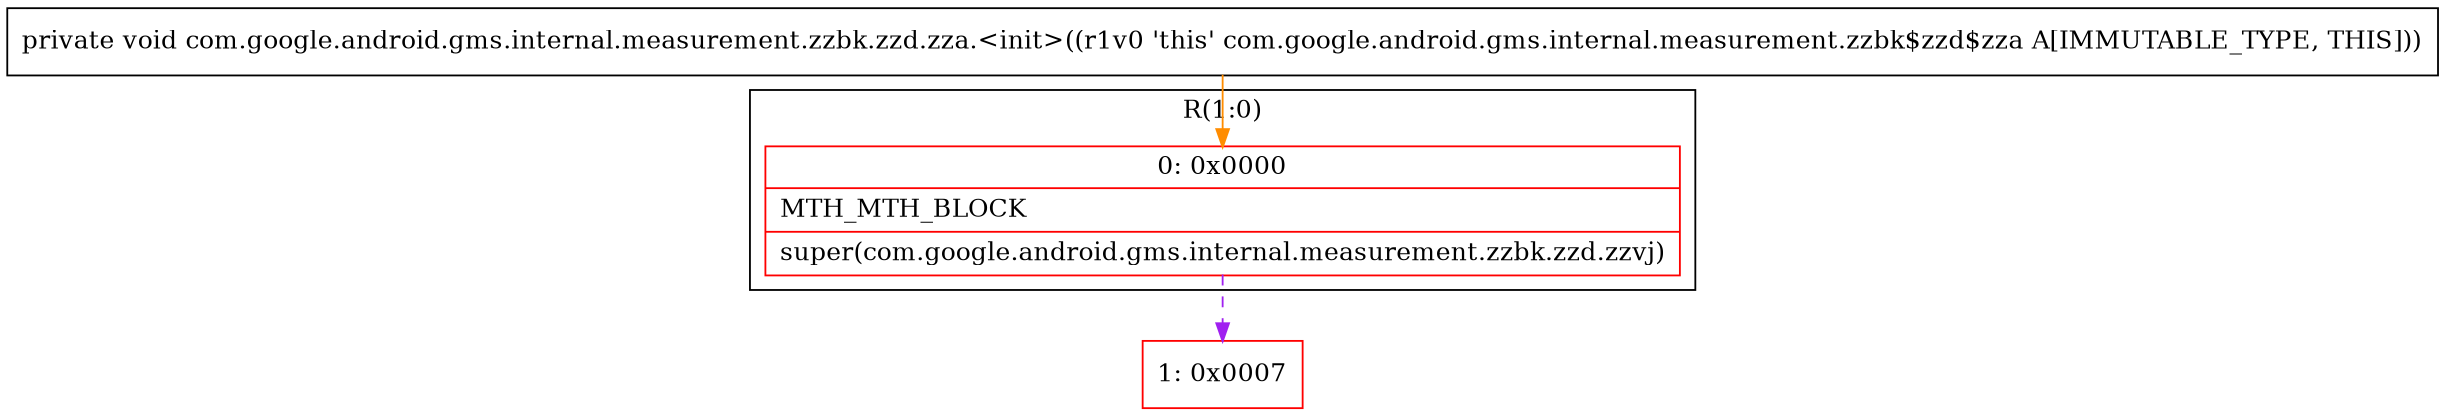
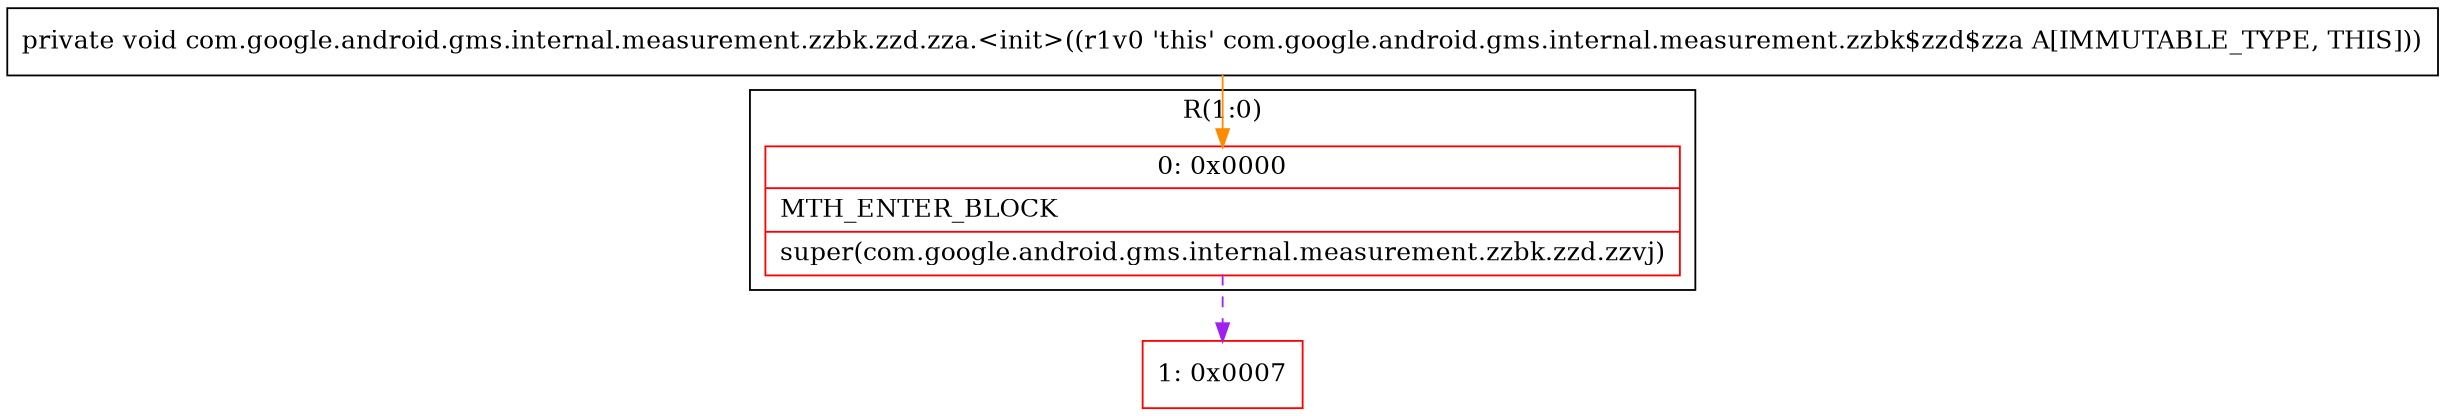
(904, 209) -> (920, 209)
